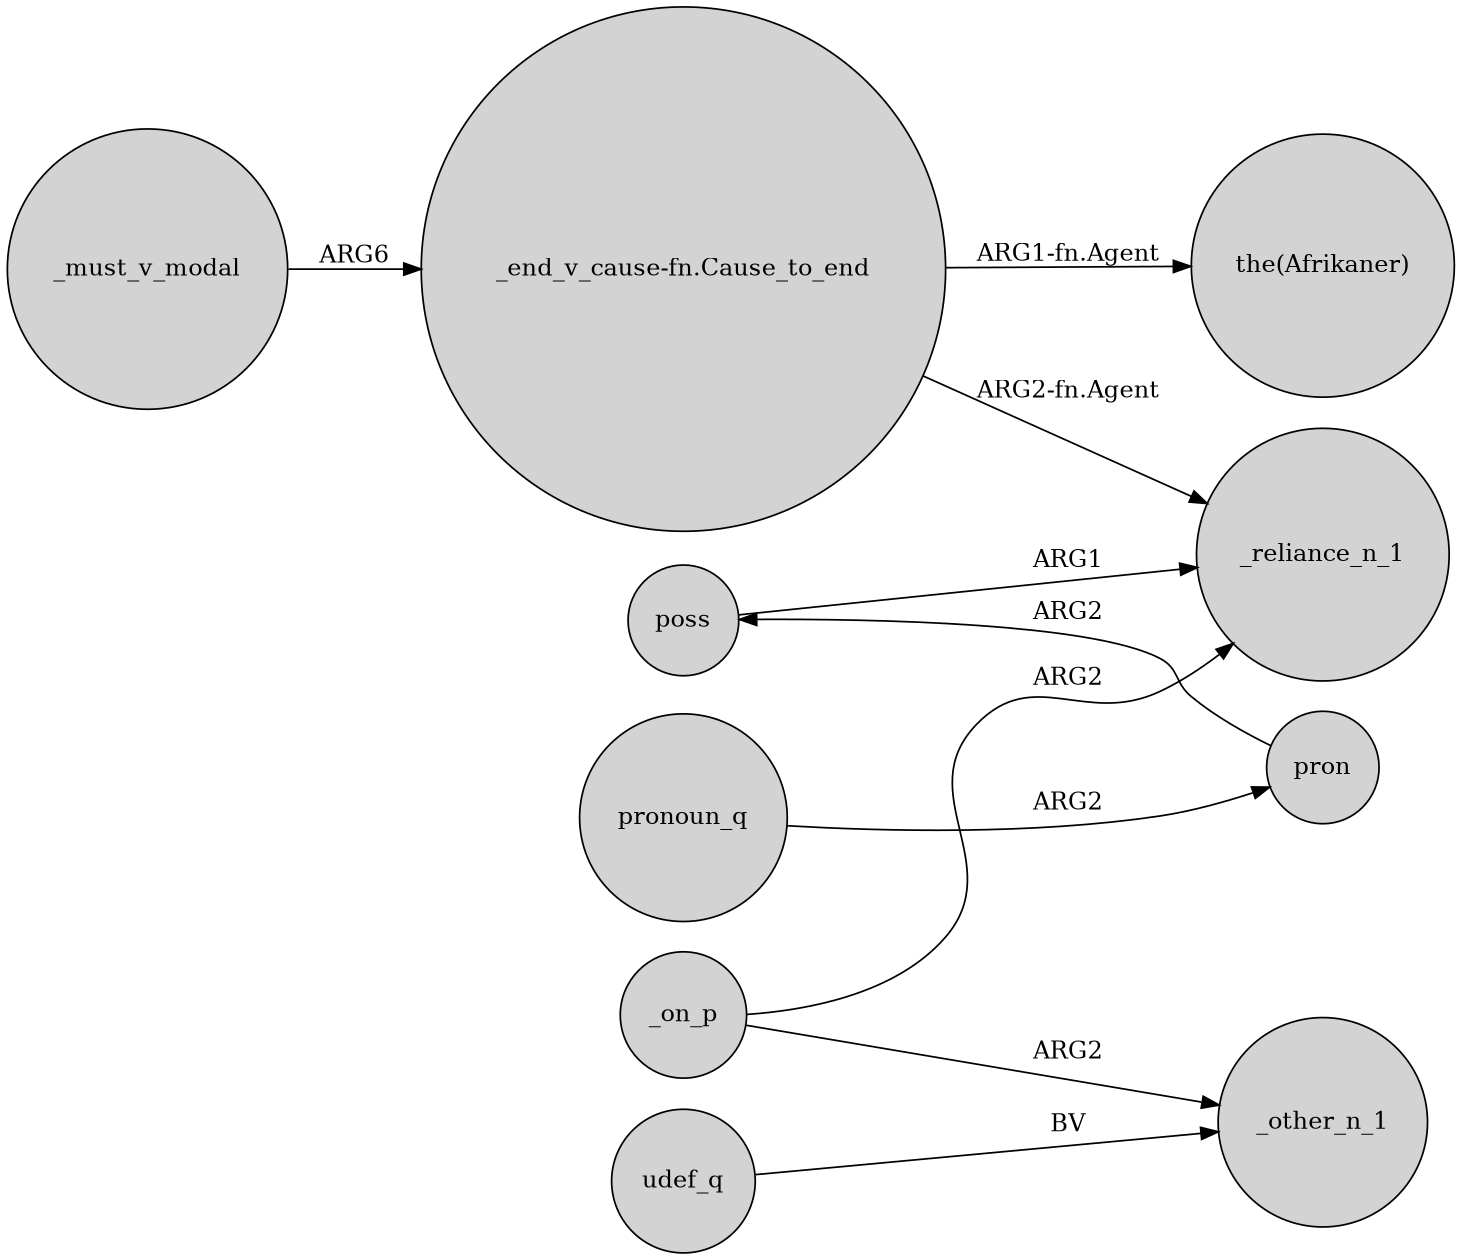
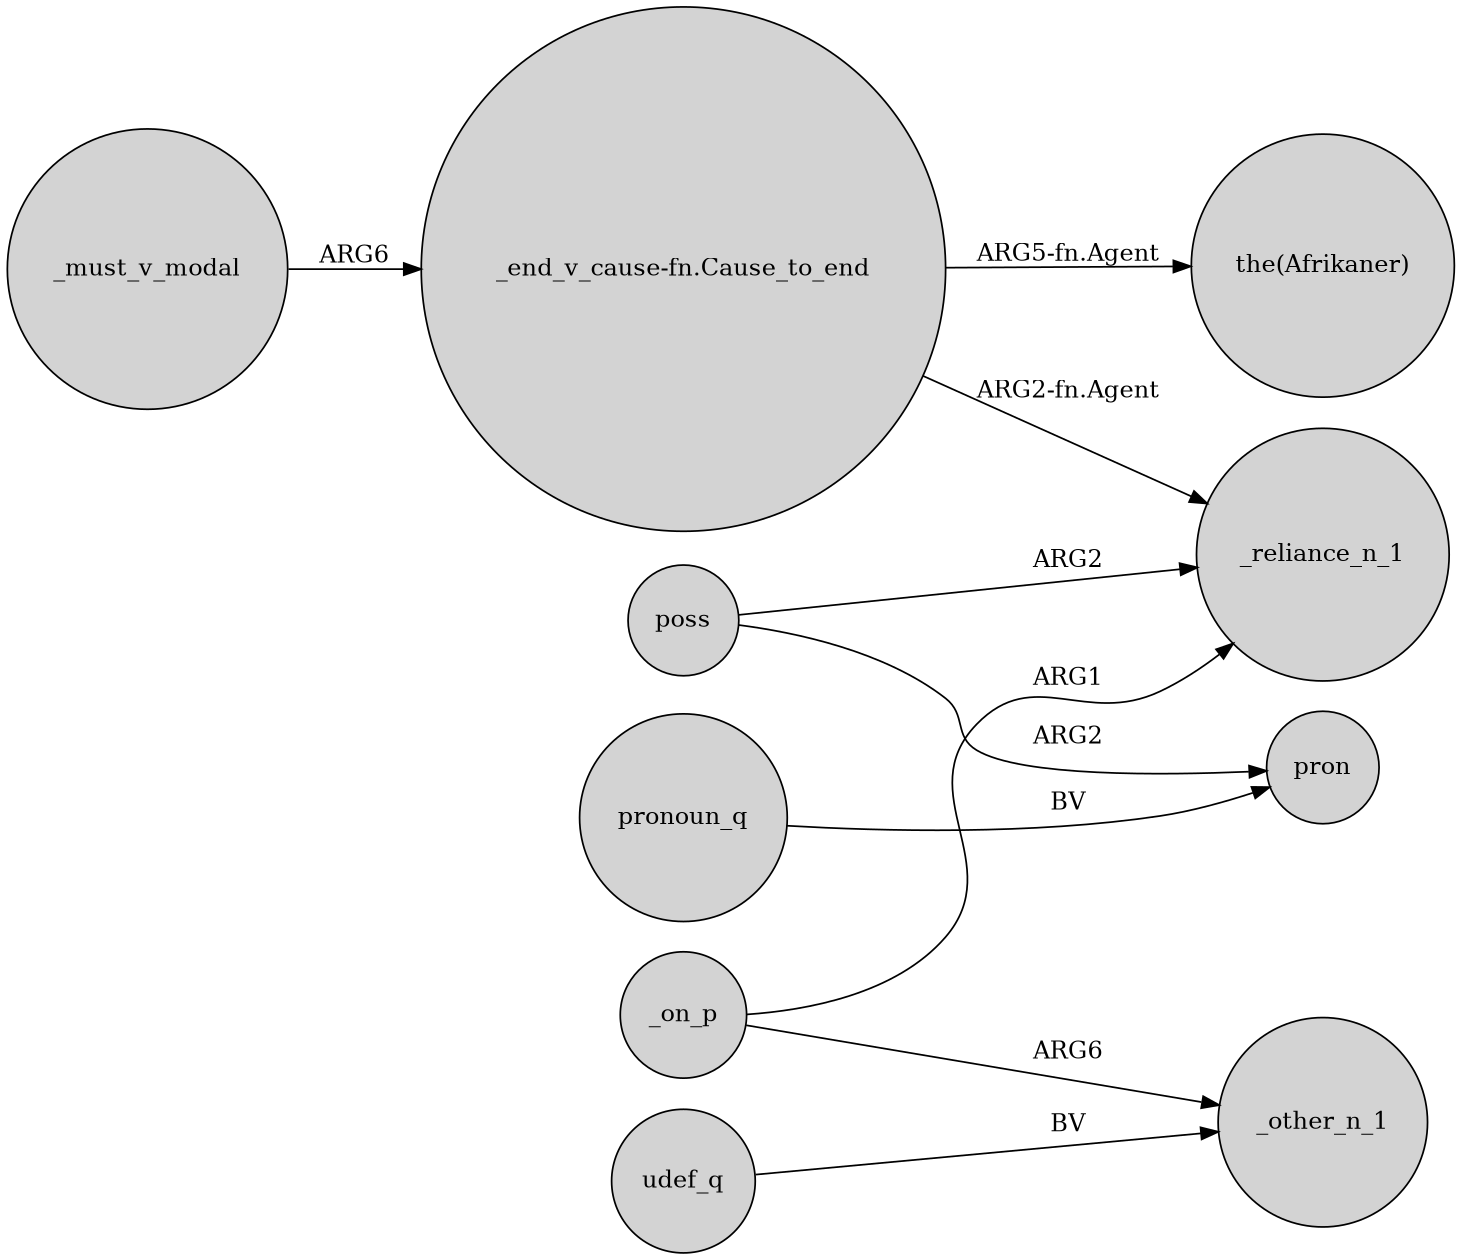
(1068, 254) -> (1068, 254)
(1068, 561) -> (1068, 561)
(1032, 630) -> (985, 754)
(1068, 678) -> (1068, 678)
(1068, 803) -> (1068, 803)
(1068, 1052) -> (1068, 1052)
